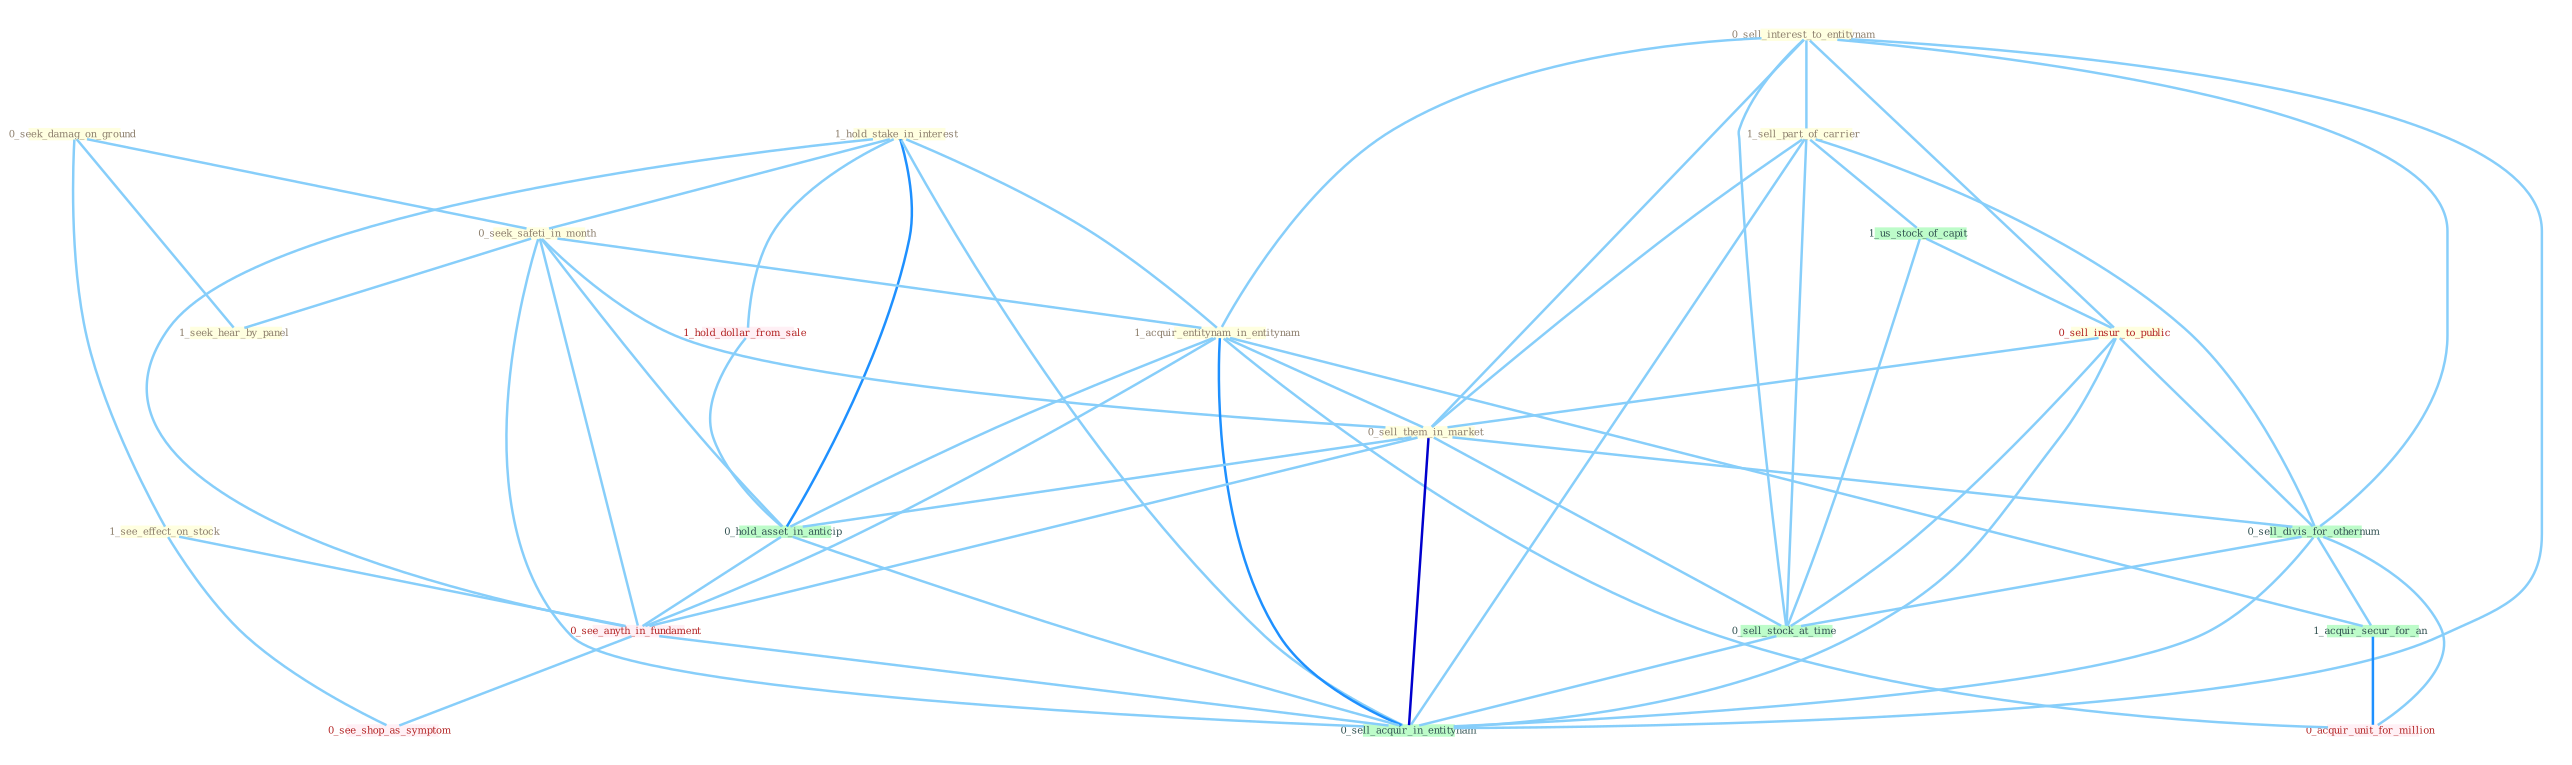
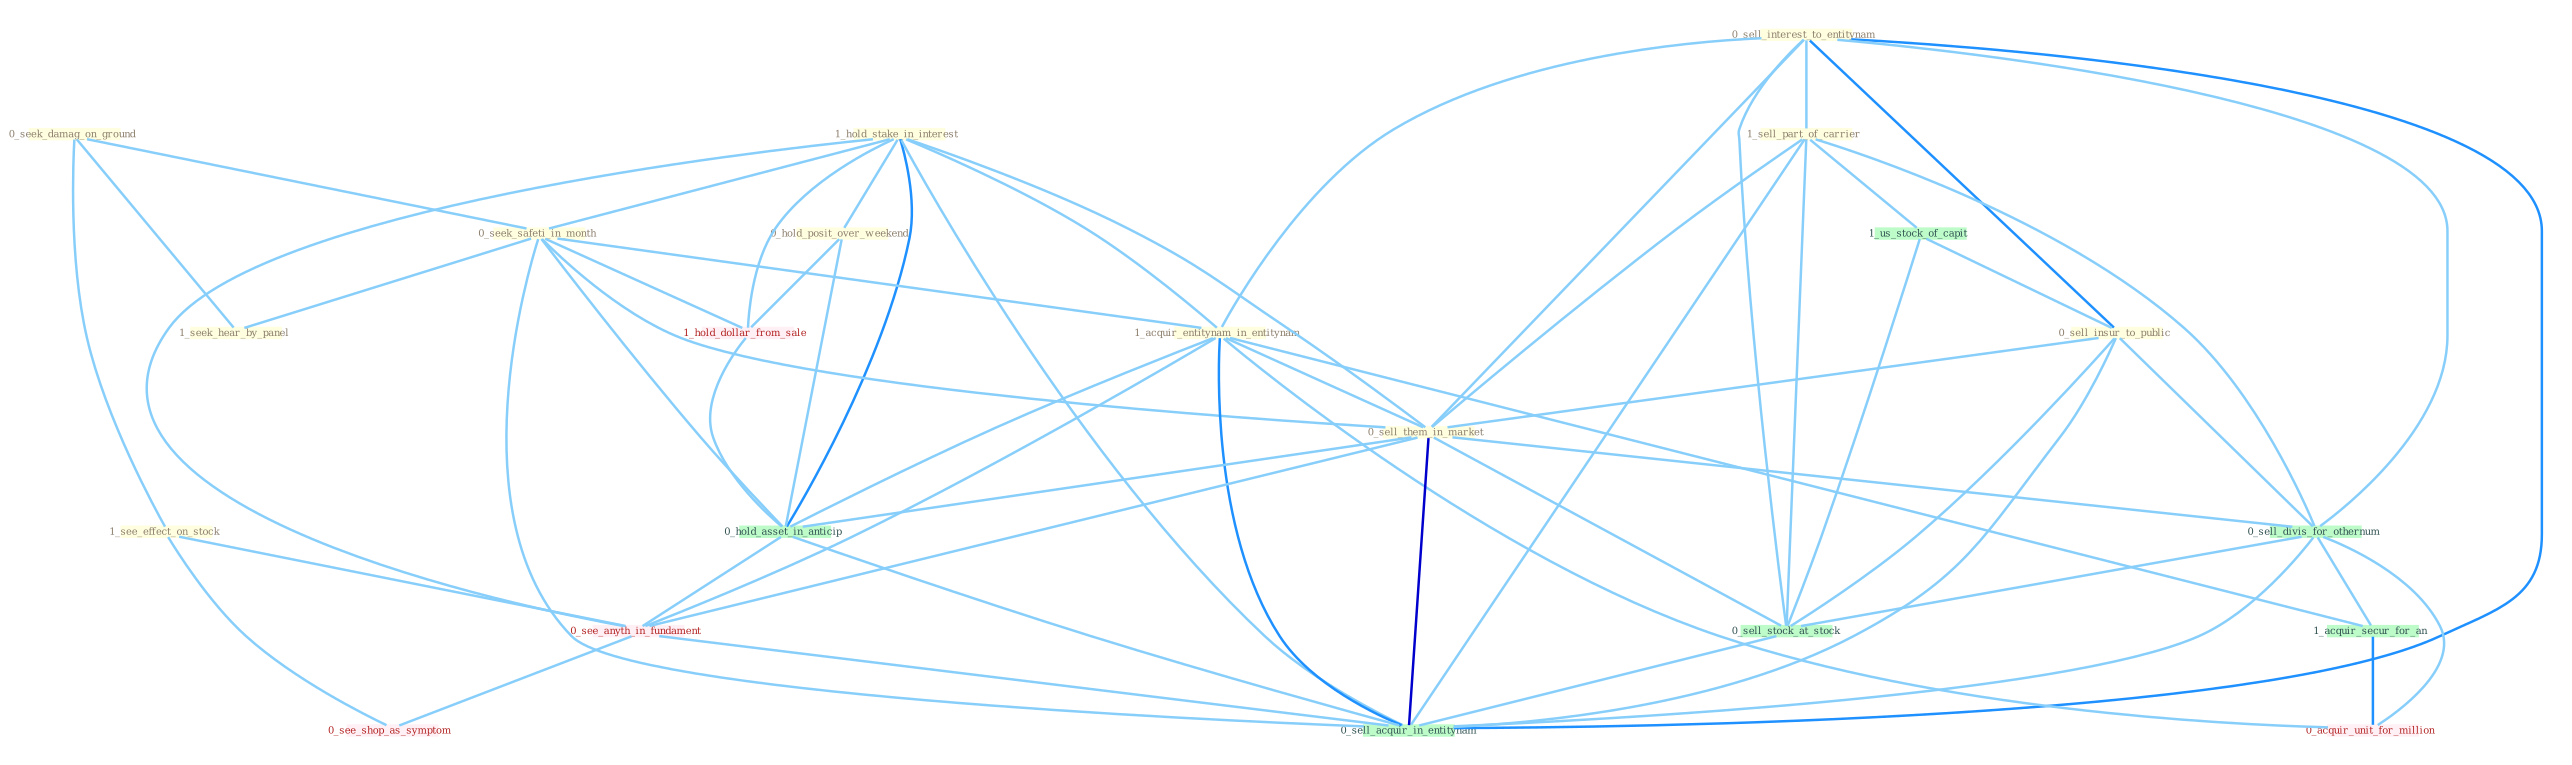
(1947, 170) -> (1947, 170)
none -> (842, 234)
none -> (1181, 257)
(2117, 333) -> (2117, 333)
(589, 432) -> (644, 283)
(2528, 582) -> (2528, 582)
(1787, 631) -> (1787, 631)
